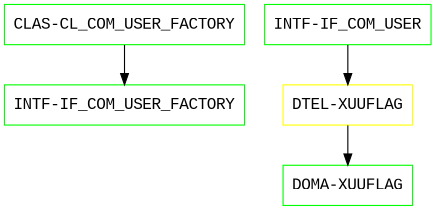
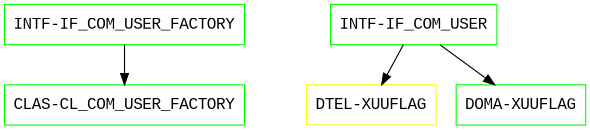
(125, 59) -> (125, 59)
(348, 140) -> (463, 61)
